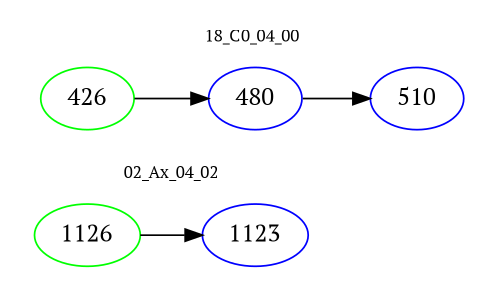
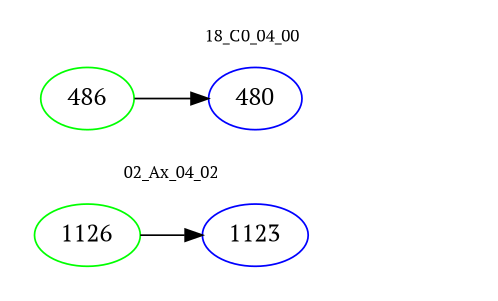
(87, 99) -> (87, 99)
(417, 99) -> none
